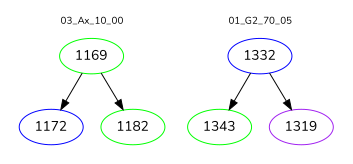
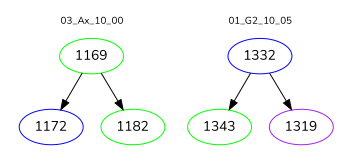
(260, 21) -> (260, 21)
